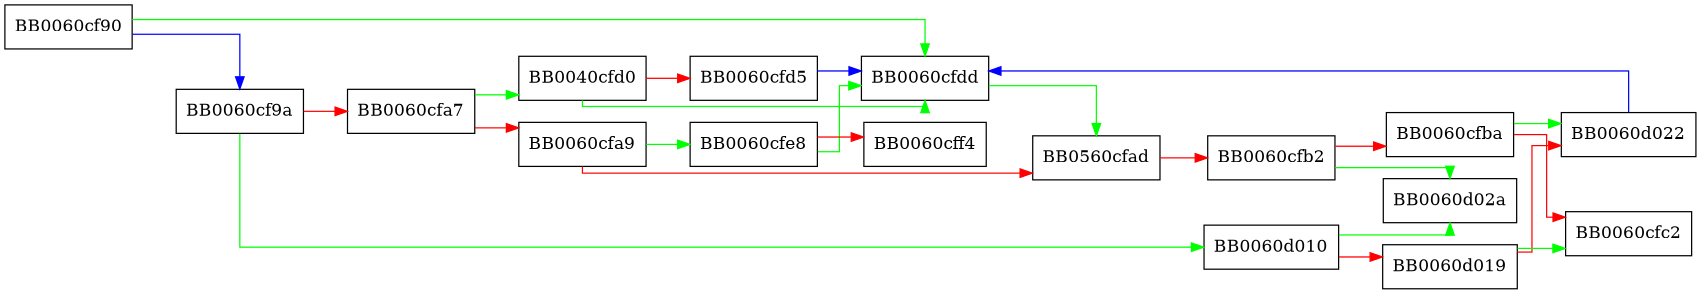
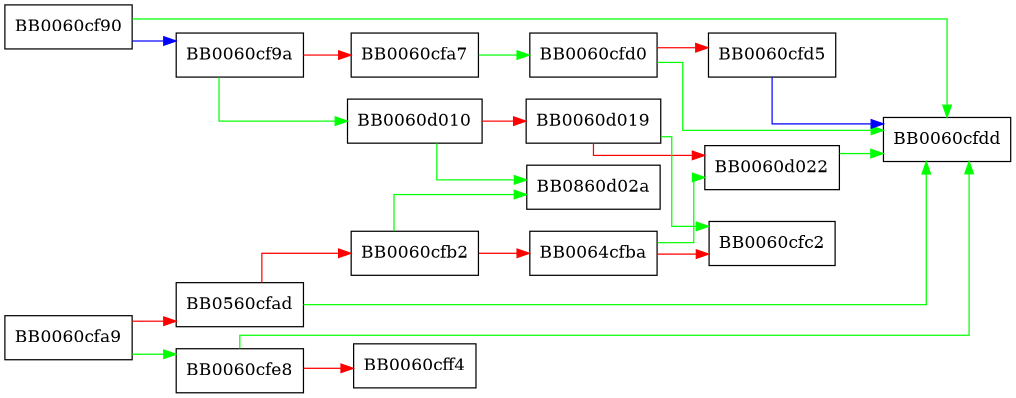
(1335, 71) -> (855, 154)
(582, 78) -> (593, 55)
(1062, 86) -> (680, 305)
(491, 128) -> none
(1450, 135) -> (593, 253)
(1450, 201) -> (593, 187)
